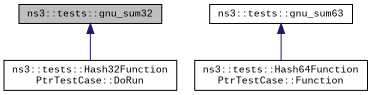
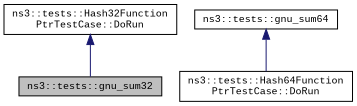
(281, 14) -> (266, 19)
(90, 47) -> (90, 61)
(281, 75) -> (266, 86)
